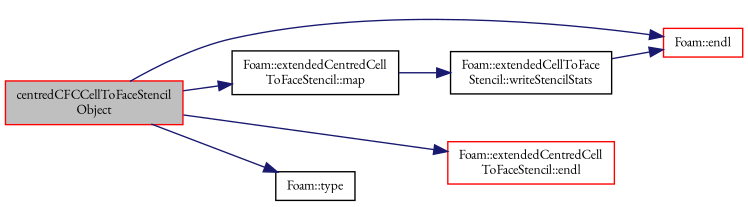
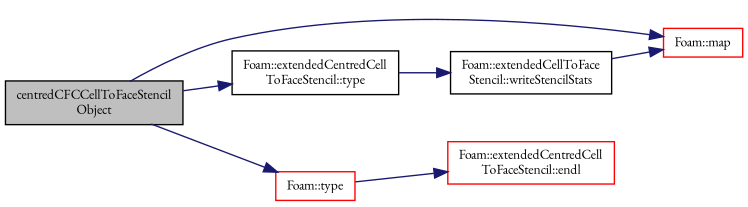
(703, 43) -> (703, 43)
(315, 73) -> (315, 73)
(94, 103) -> (94, 103)
(309, 132) -> (395, 178)
(315, 186) -> (315, 186)
